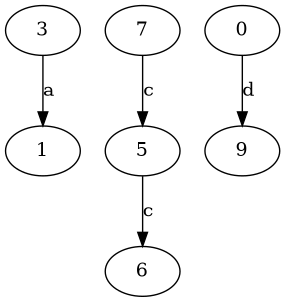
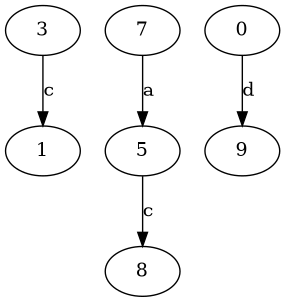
(49, 91) -> (49, 91)
(149, 91) -> (149, 91)
(143, 271) -> (143, 271)
